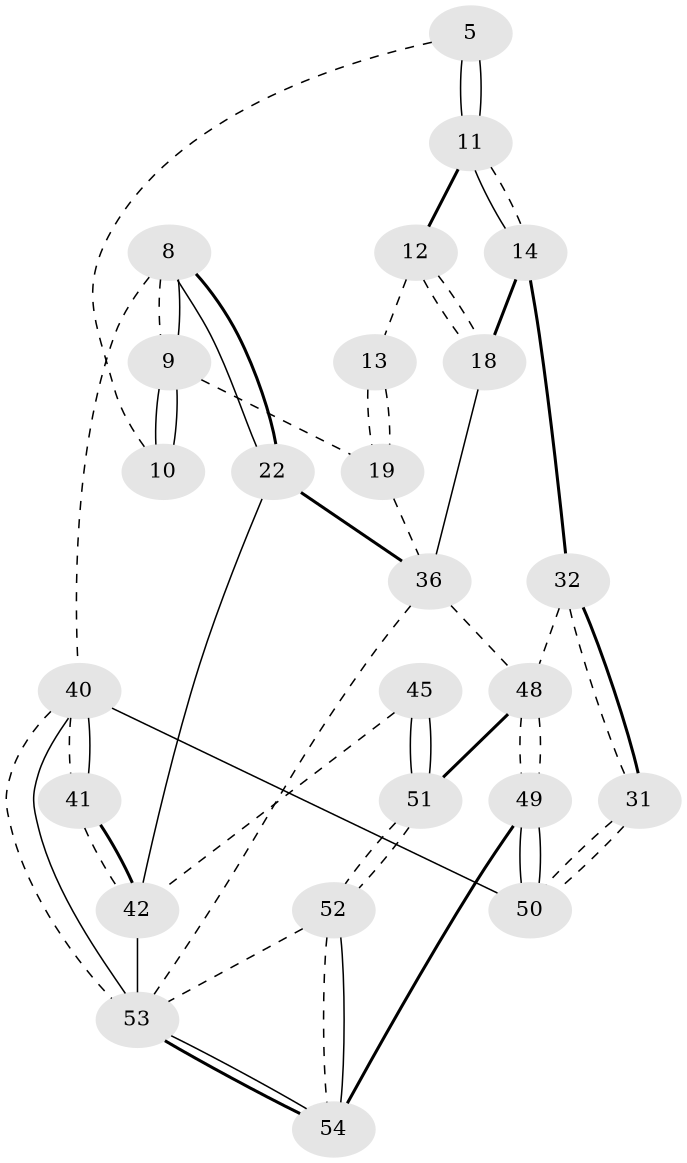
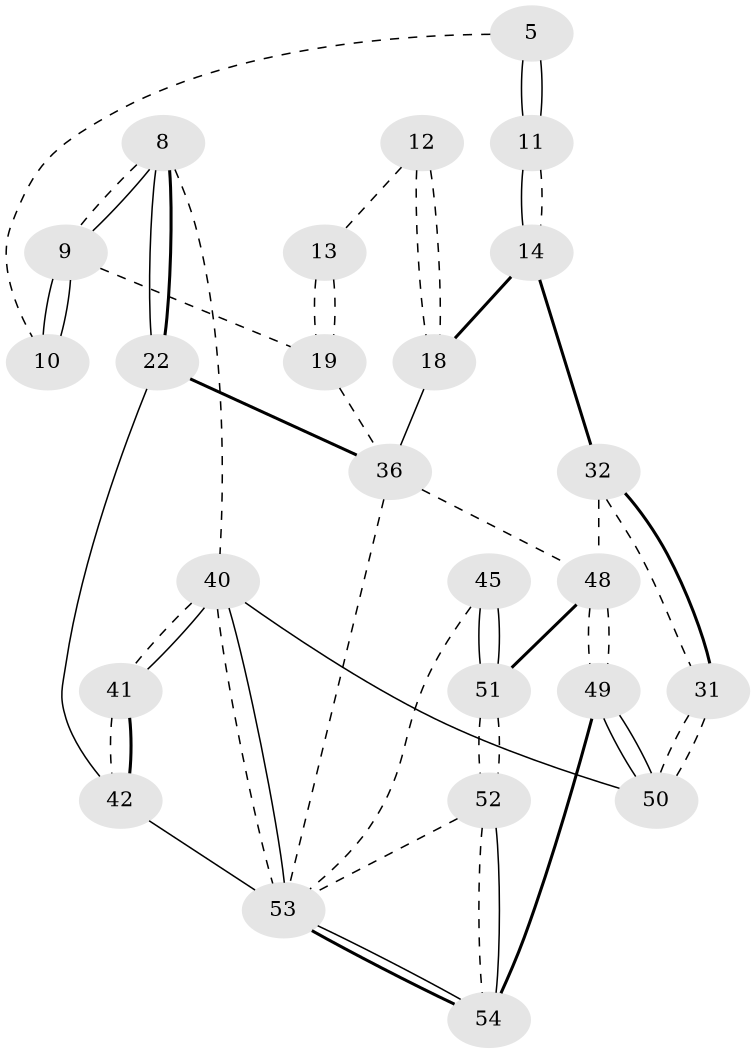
(443, 198) -> none
(302, 783) -> (402, 755)
